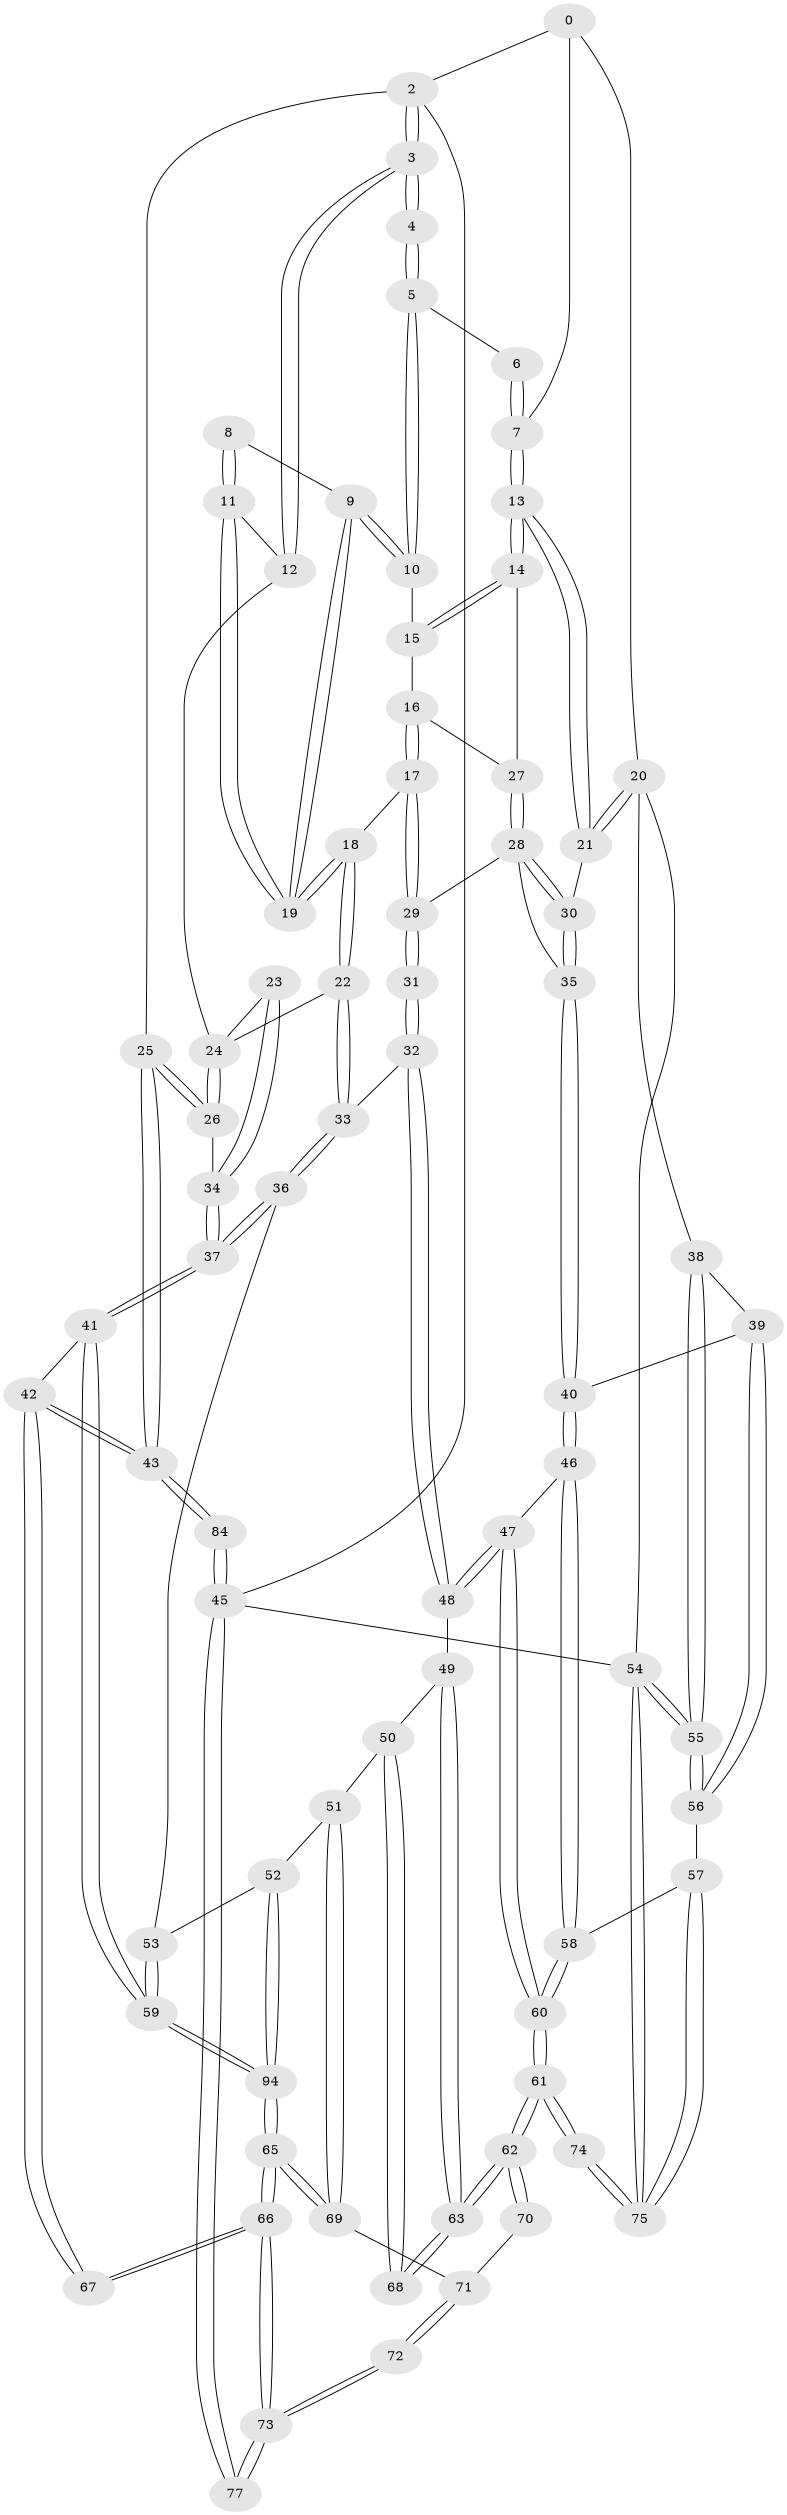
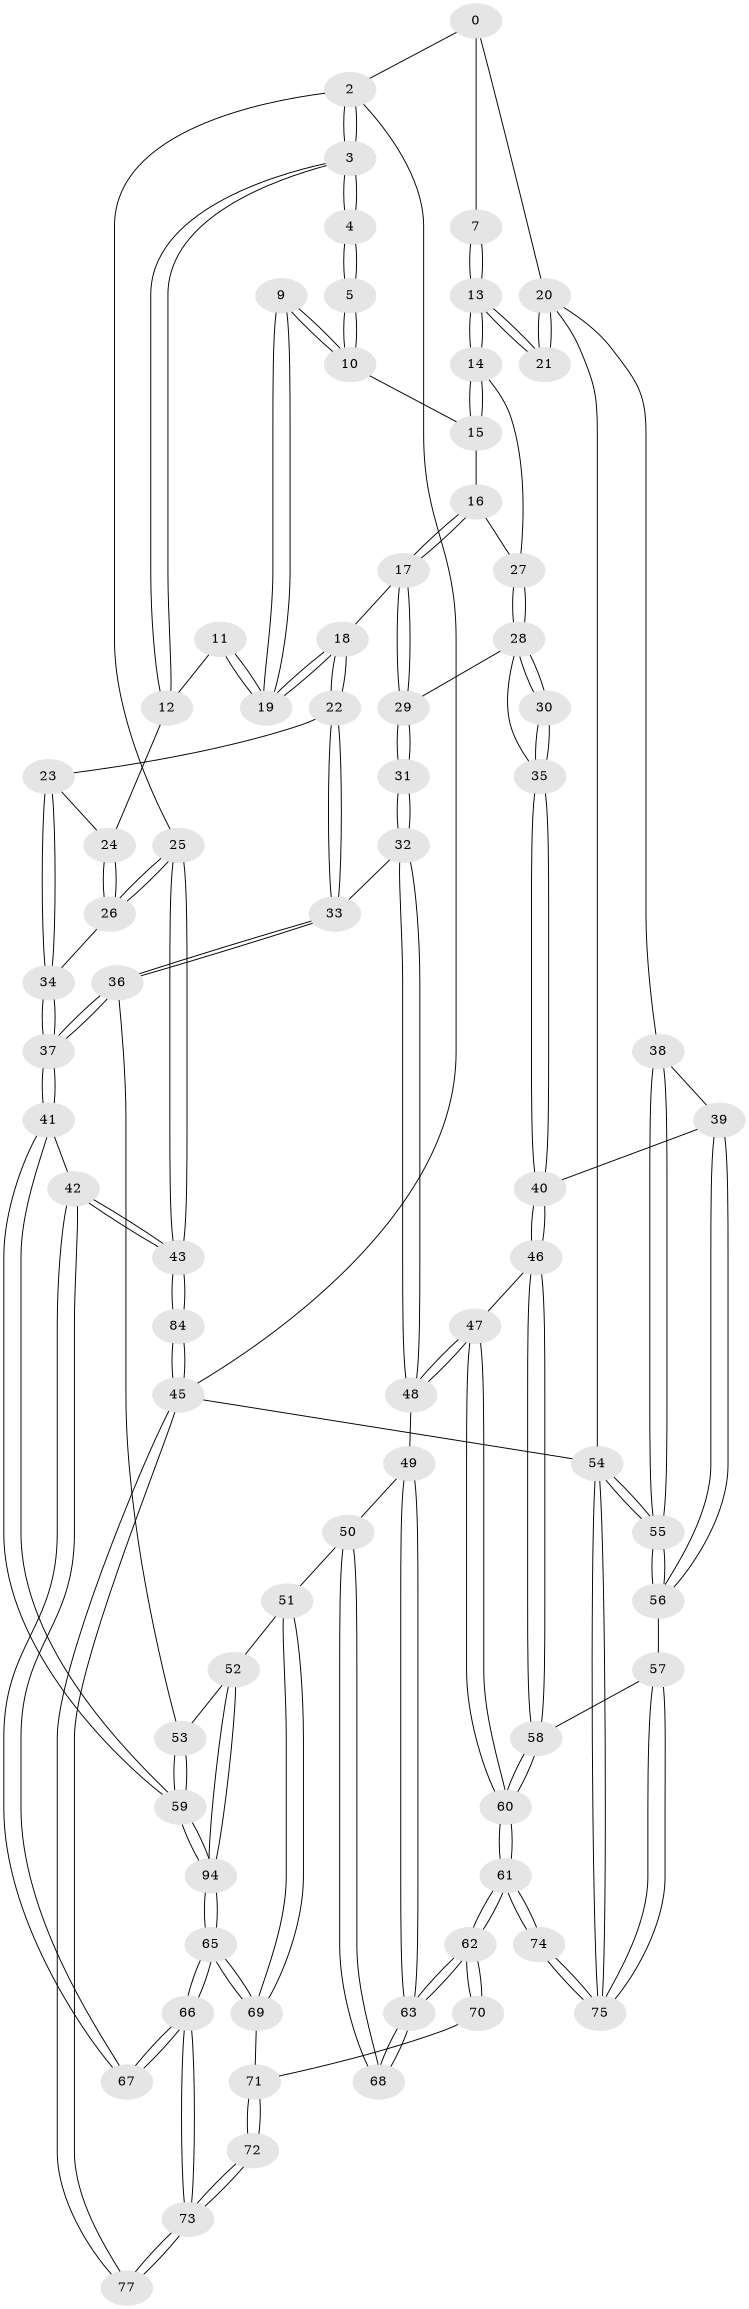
(517, 364) -> none
(229, 433) -> none
(578, 880) -> none
(286, 1014) -> (196, 752)
